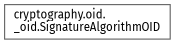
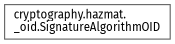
(87, 22) -> (87, 22)
